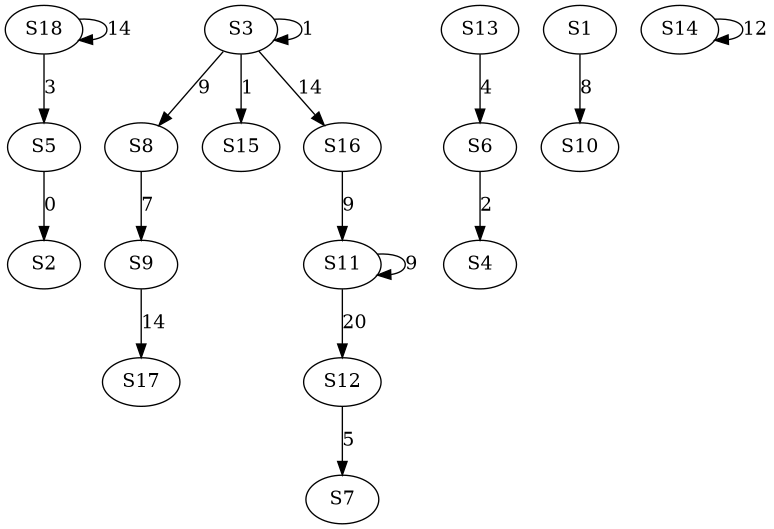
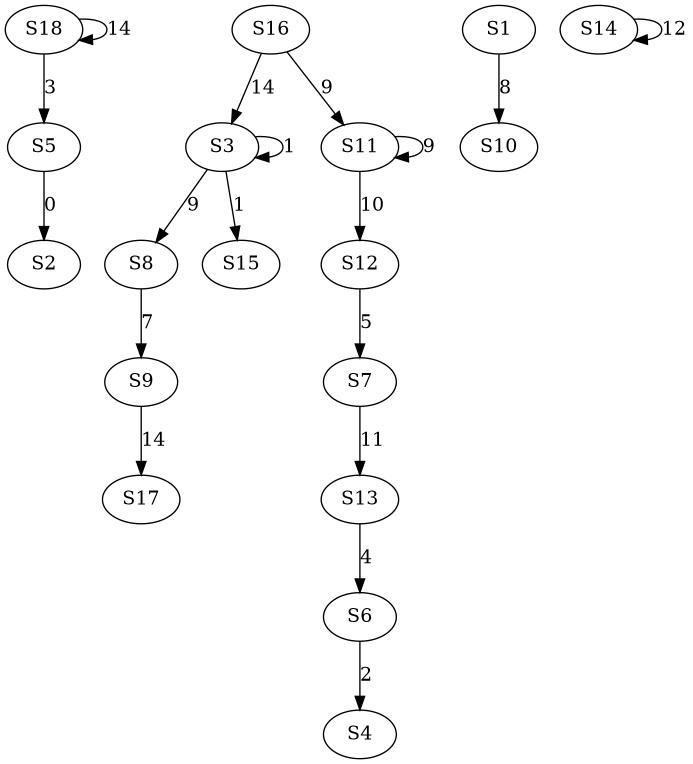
(287, 83) -> (249, 82)
(355, 323) -> (373, 206)
none -> (360, 434)
